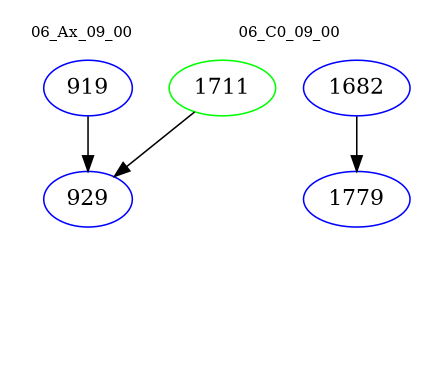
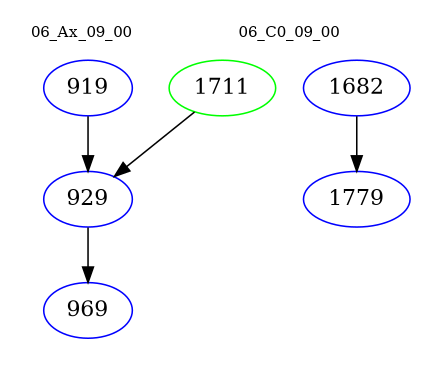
none -> (88, 310)
